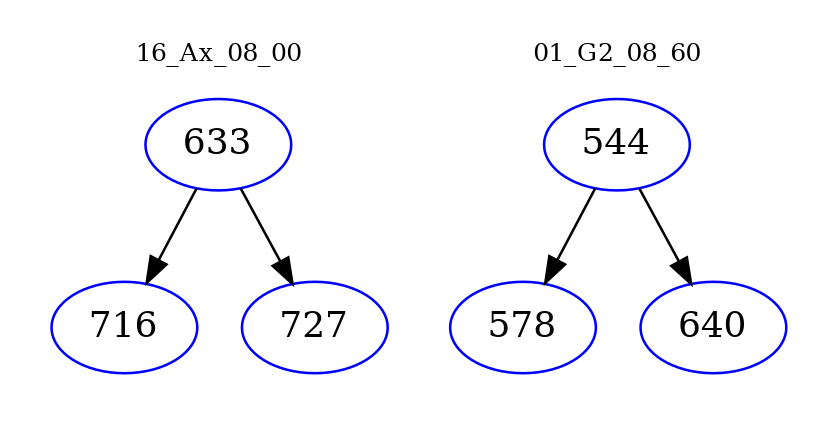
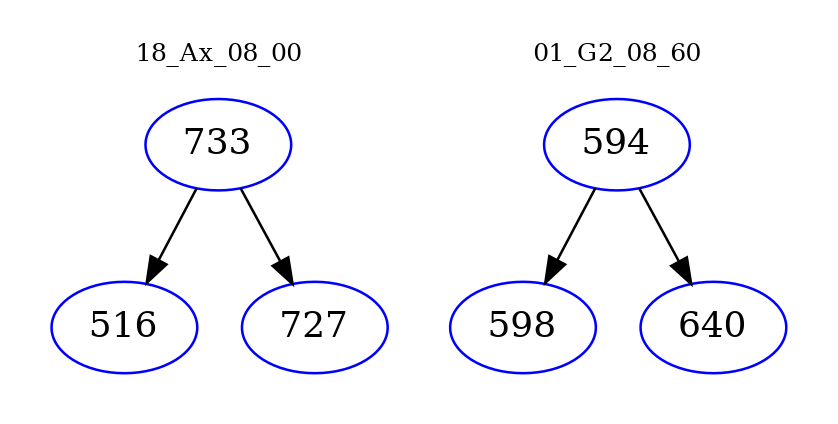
(220, 55) -> (220, 55)
(218, 145) -> (218, 145)
(617, 145) -> (617, 145)
(124, 328) -> (124, 328)
(523, 328) -> (523, 328)
